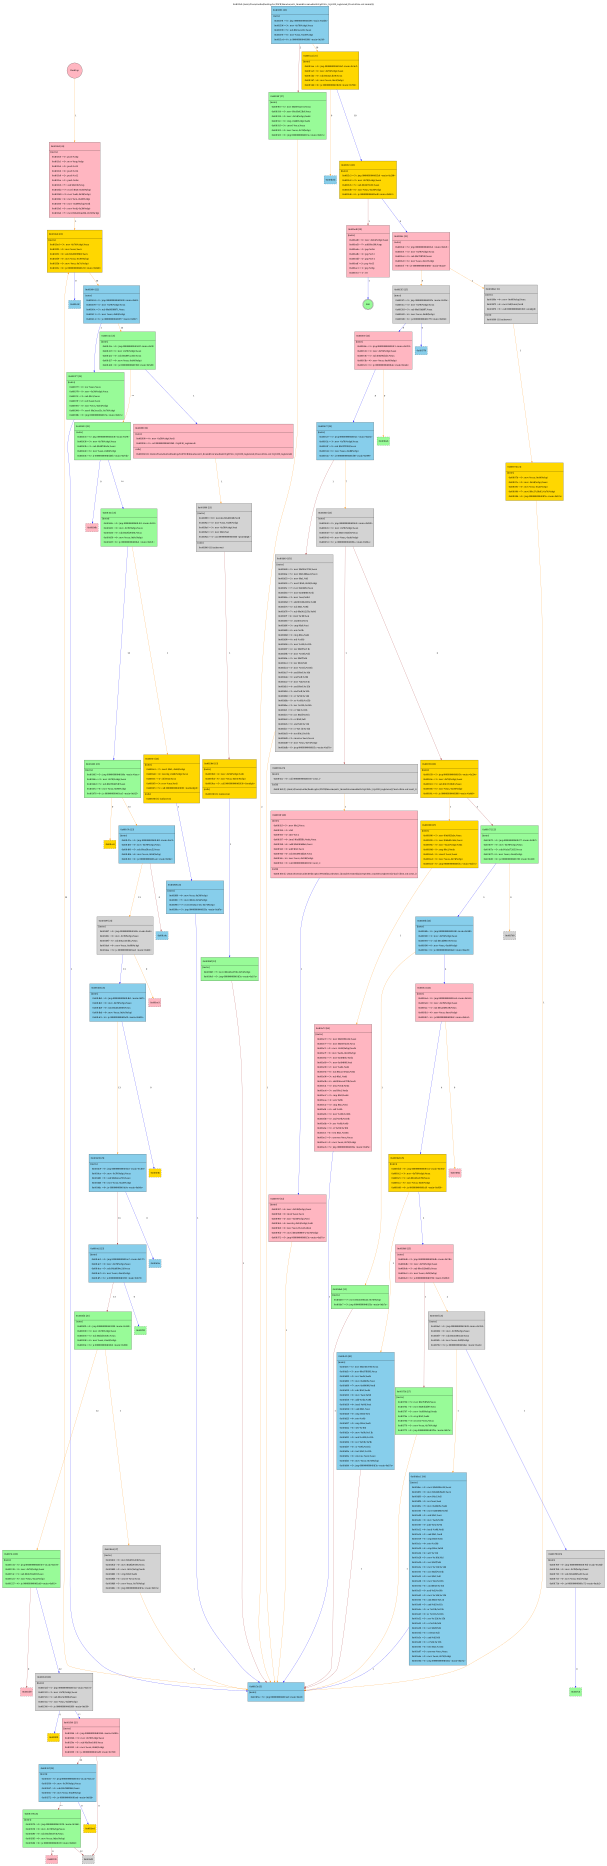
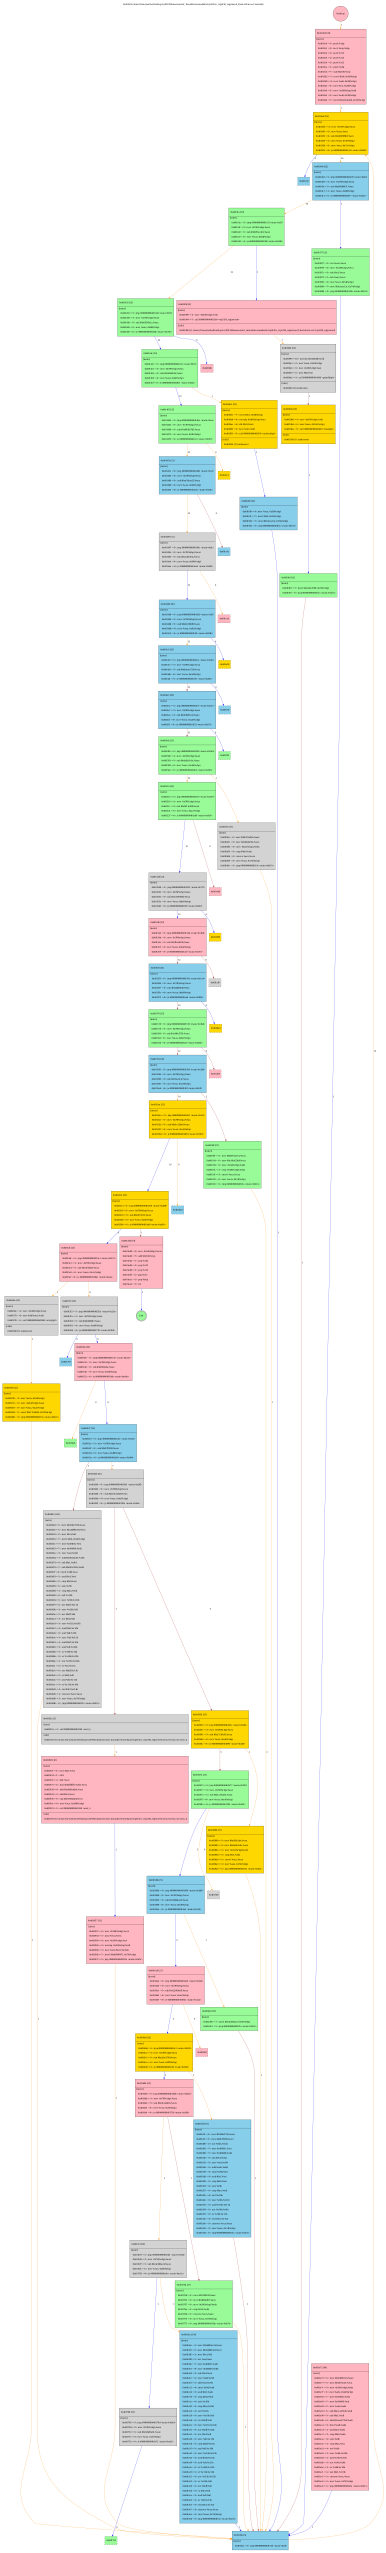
(386, 942) -> (260, 2200)
(78, 1851) -> (178, 1050)
